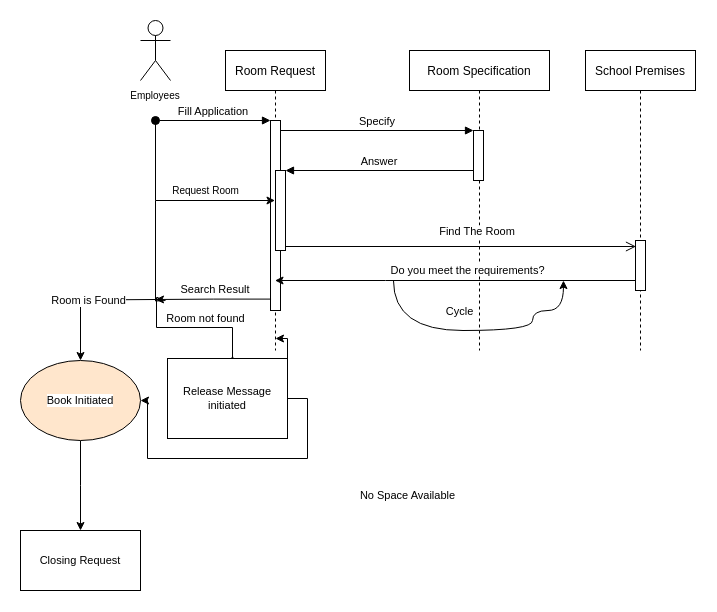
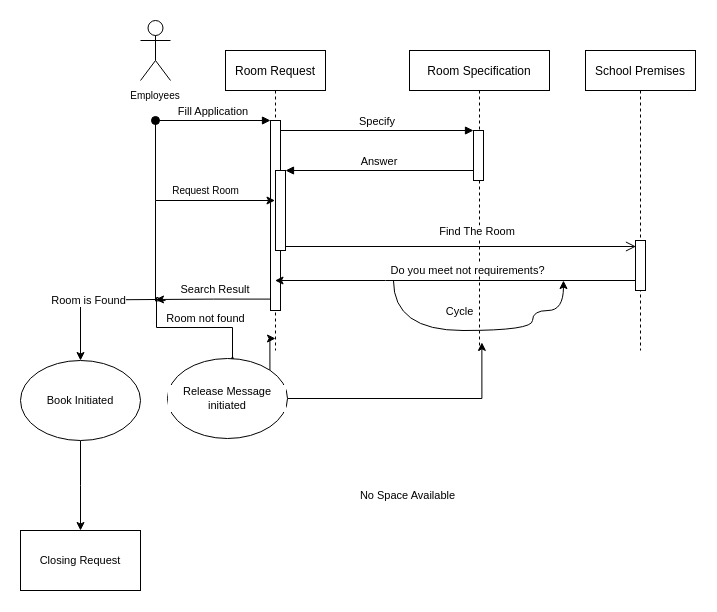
(468, 271) -> (468, 271)
(228, 399) -> (228, 399)
(81, 401) -> (81, 401)
(230, 459) -> (418, 399)
